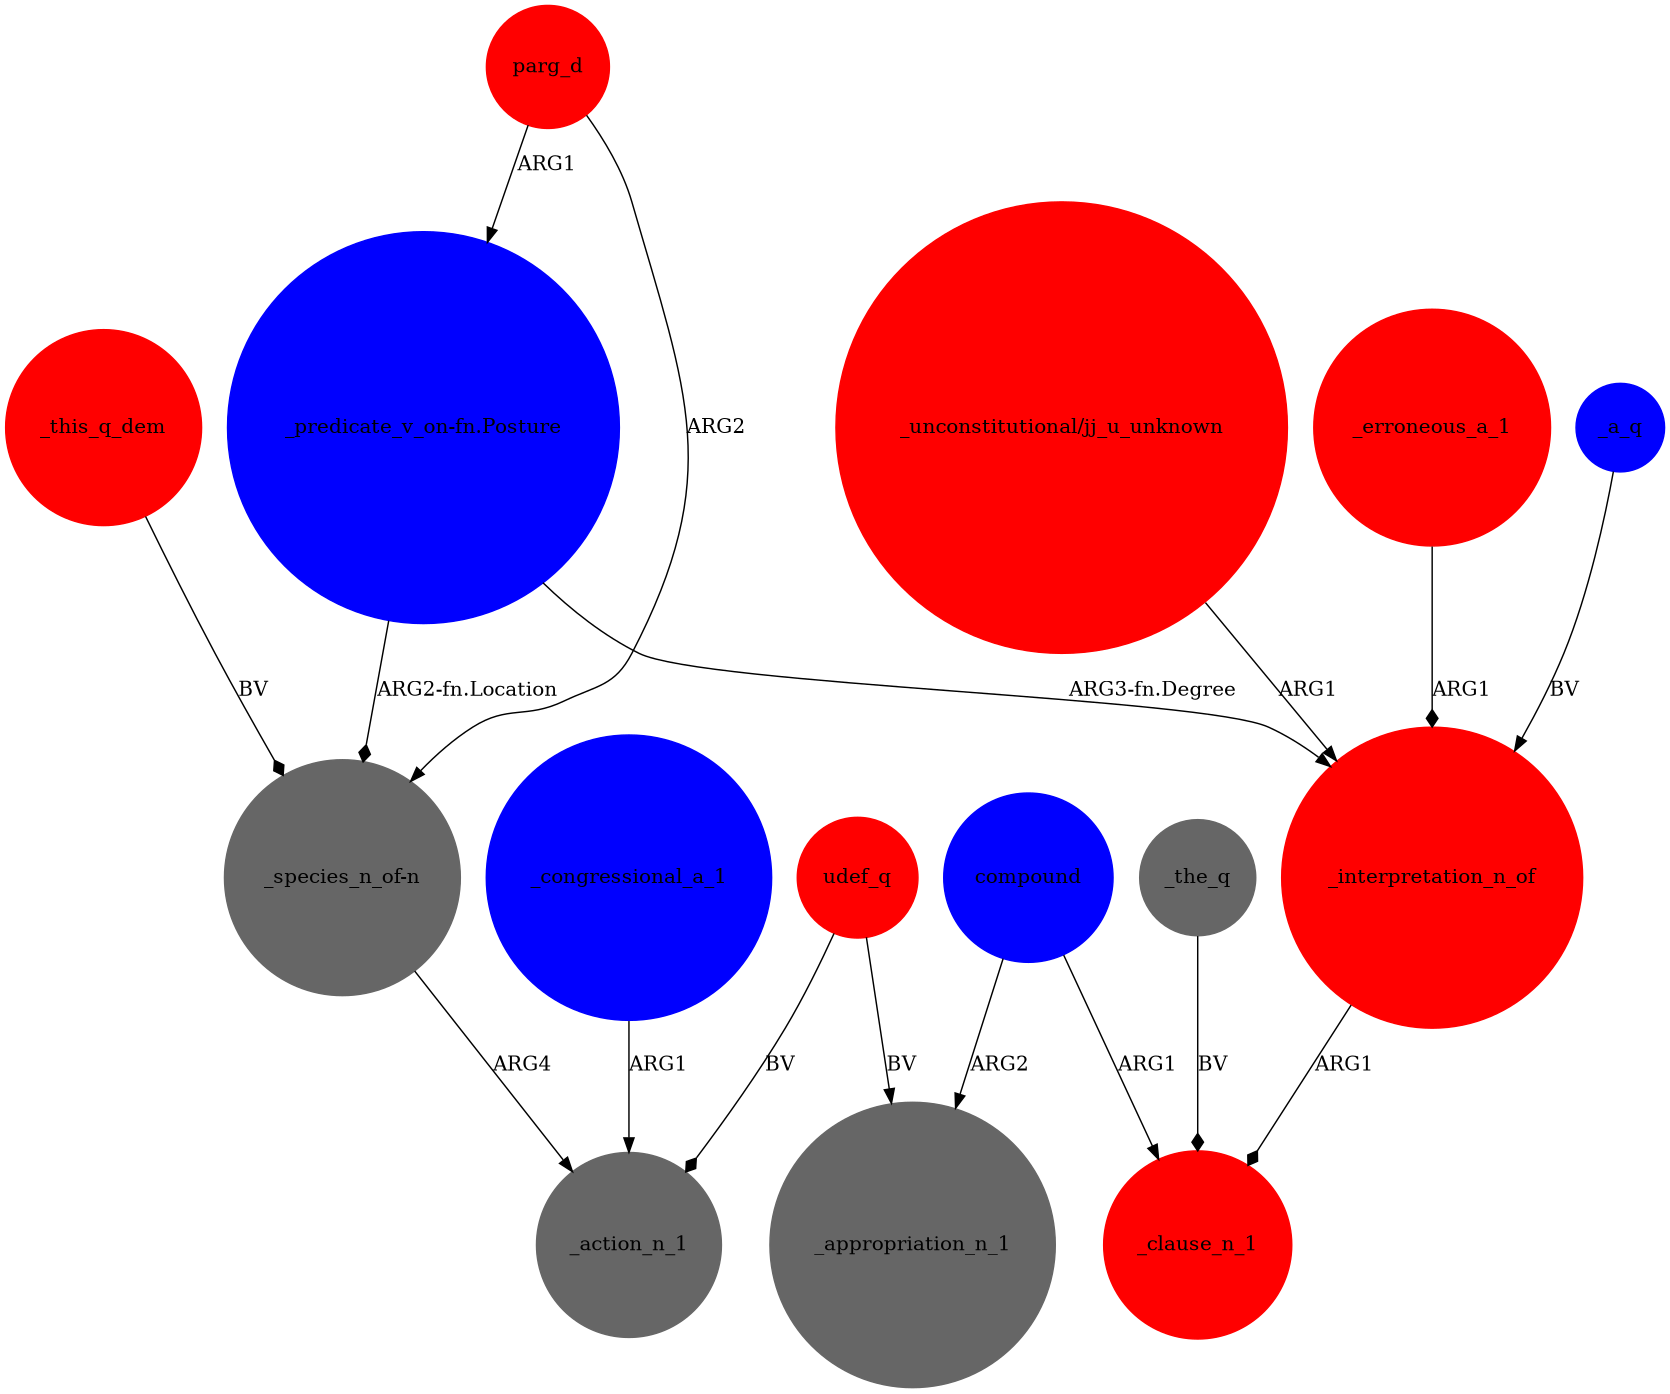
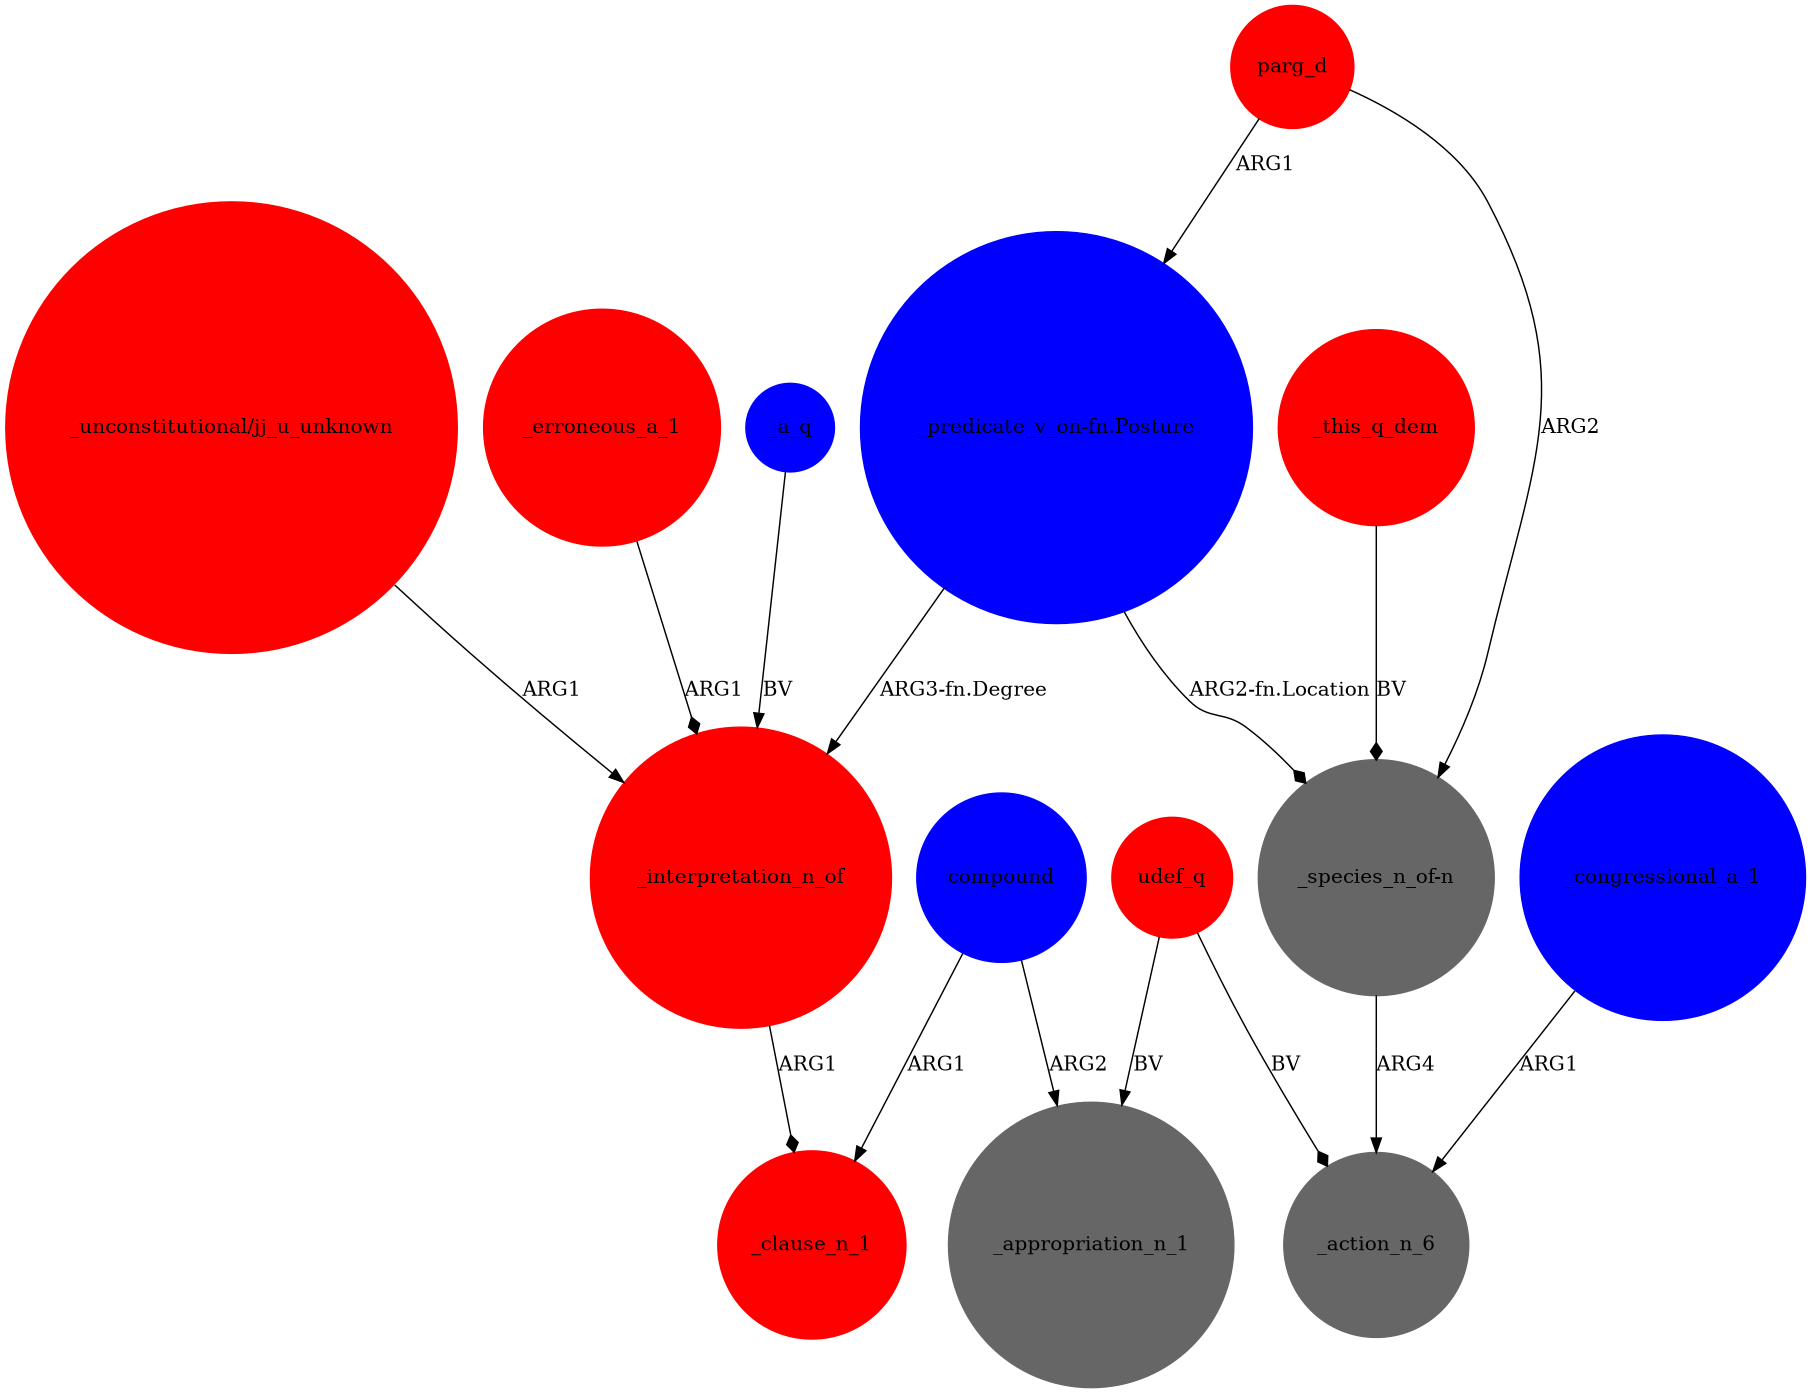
(1198, 878) -> none
(629, 1245) -> (1376, 1245)
